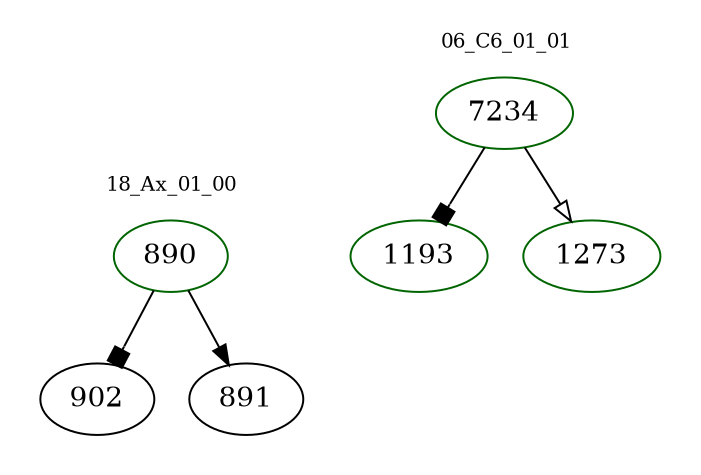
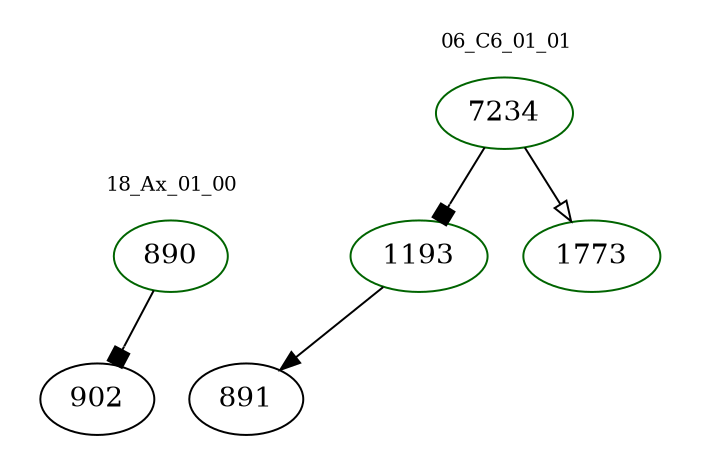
(592, 256) -> (592, 256)
(204, 319) -> (340, 322)
